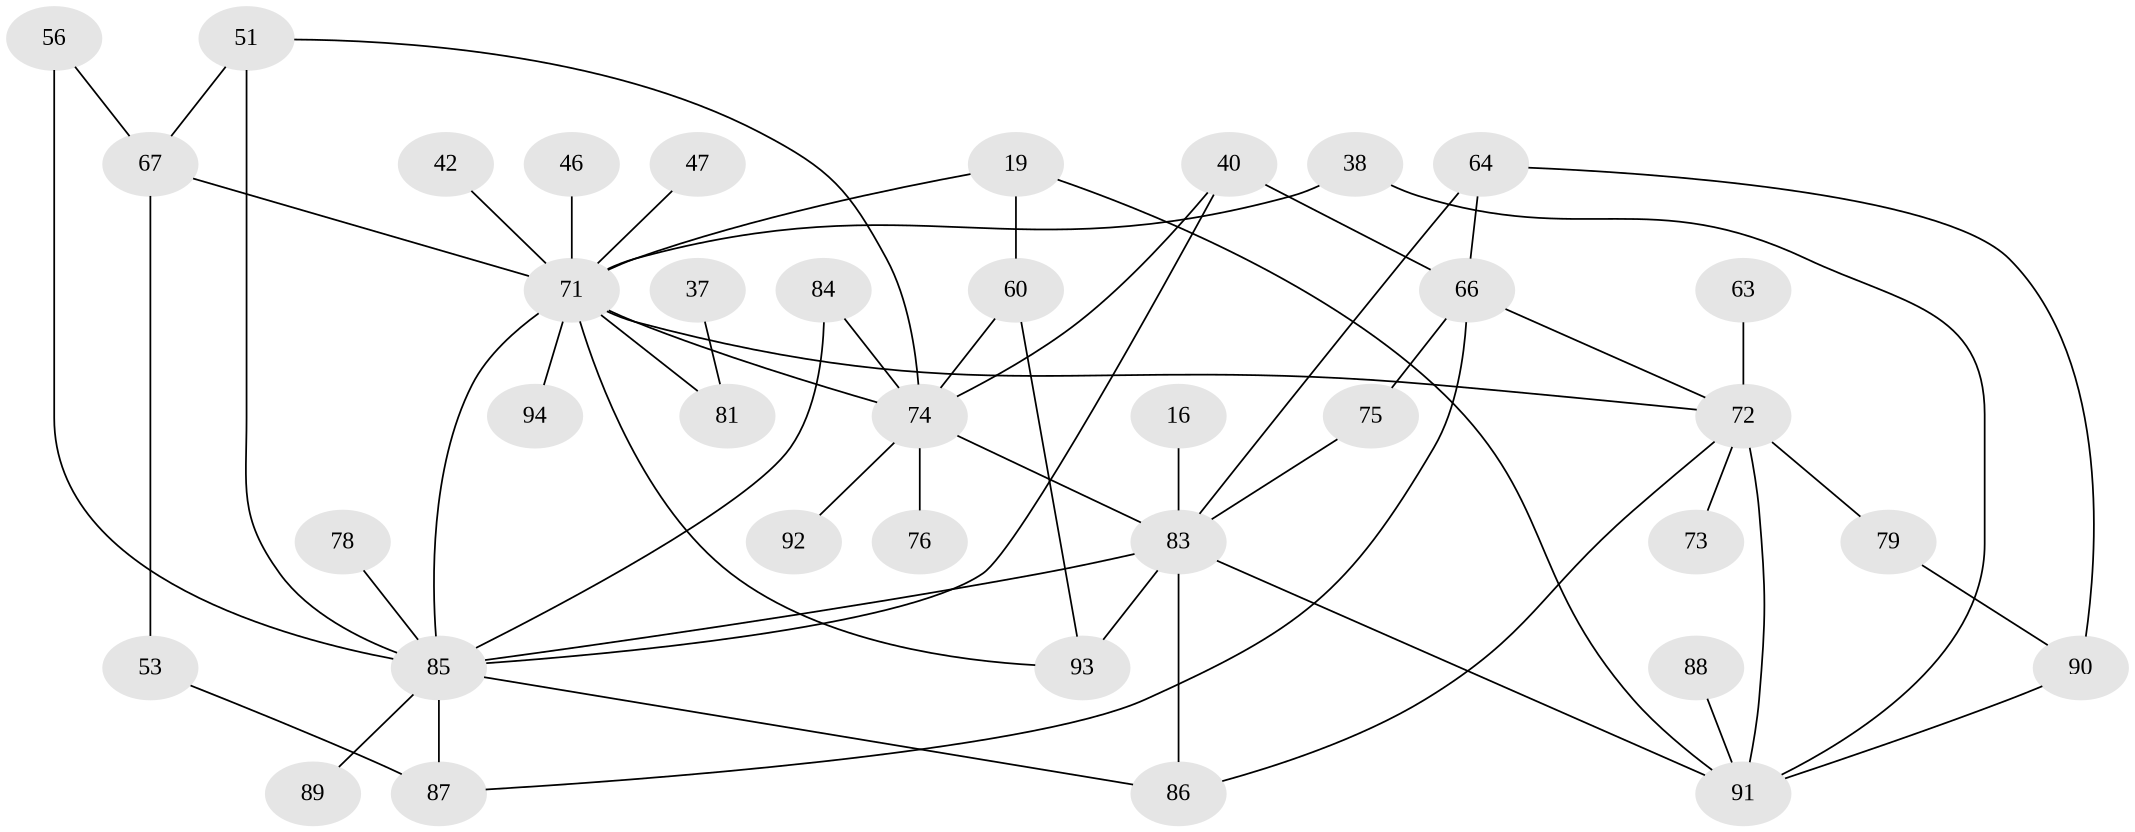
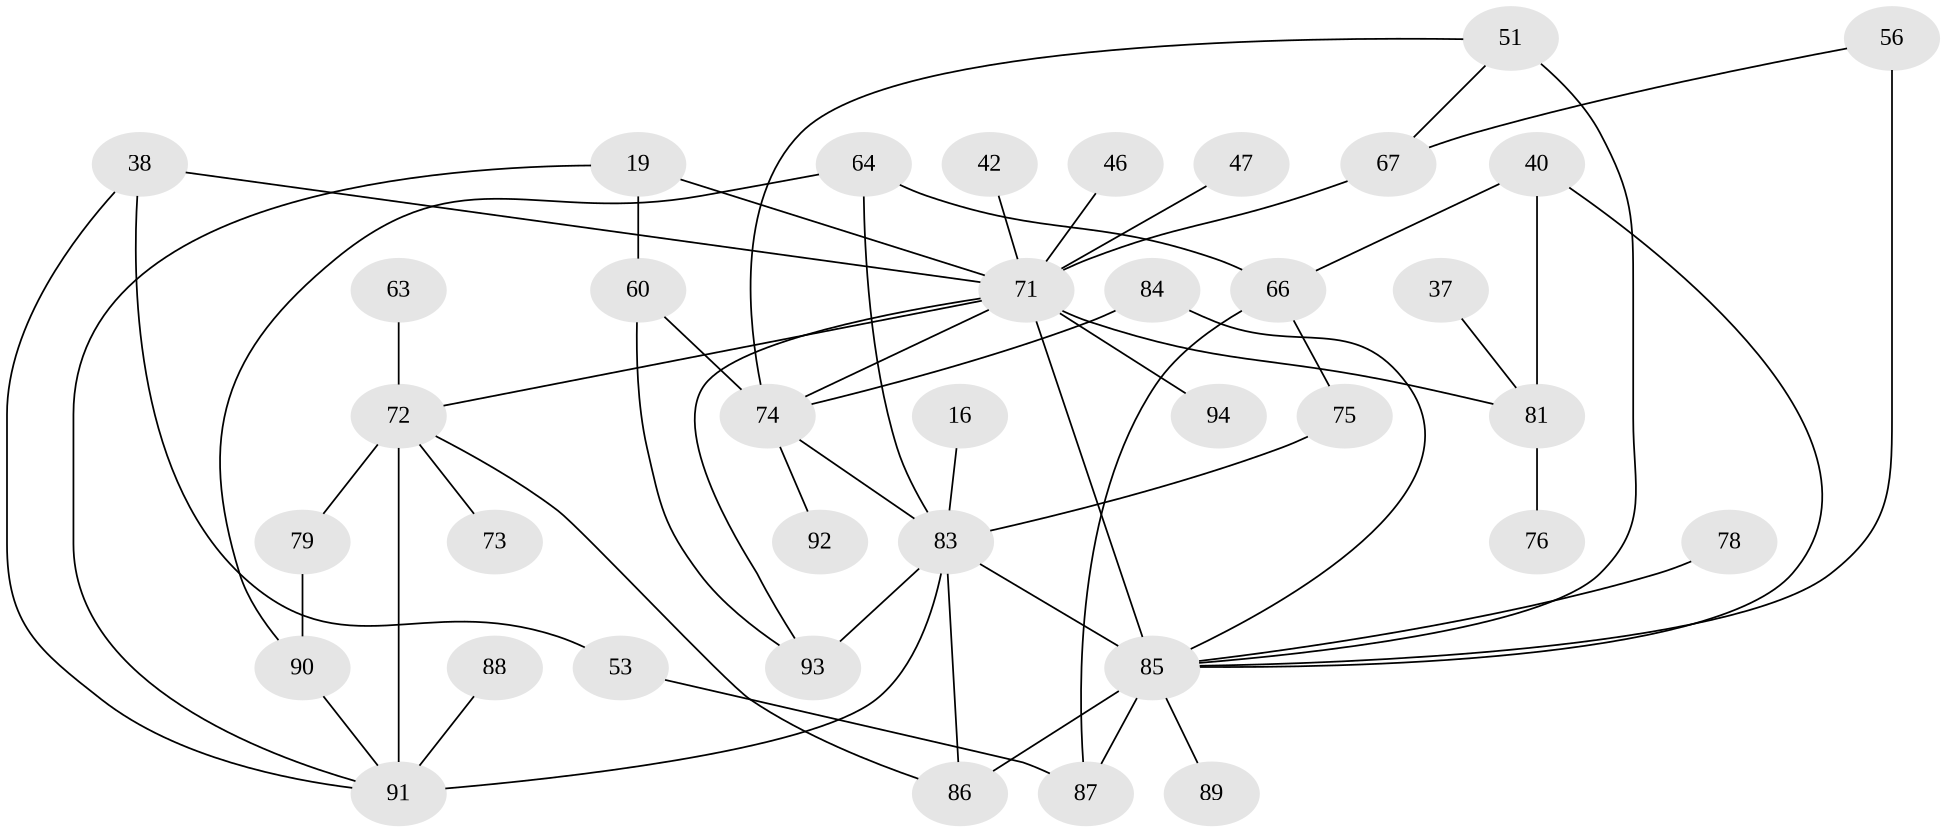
(1094, 309) -> (1537, 290)
(1605, 353) -> none
(150, 416) -> (215, 544)
(920, 479) -> (1537, 479)
